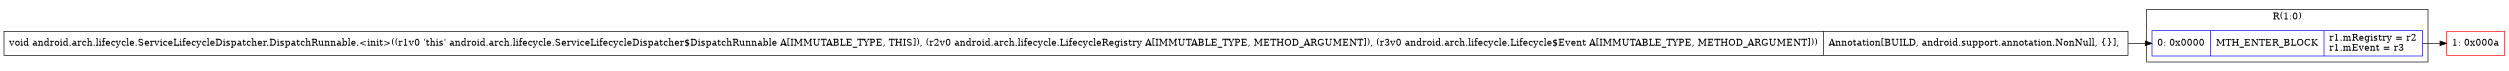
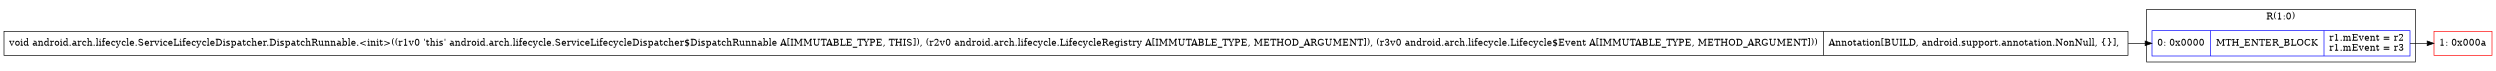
(2373, 38) -> (2367, 38)
